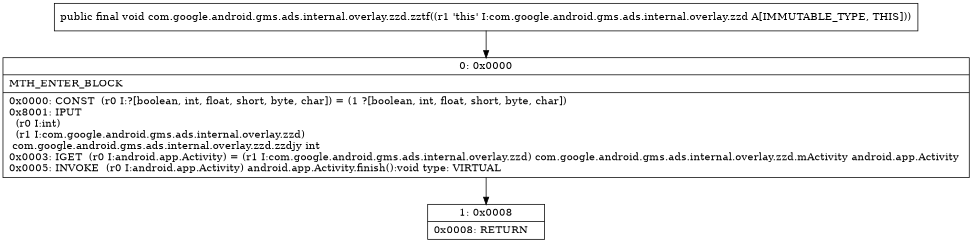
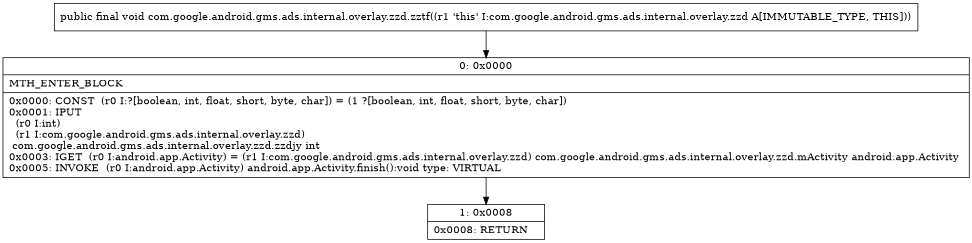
(49, 112) -> (49, 112)
